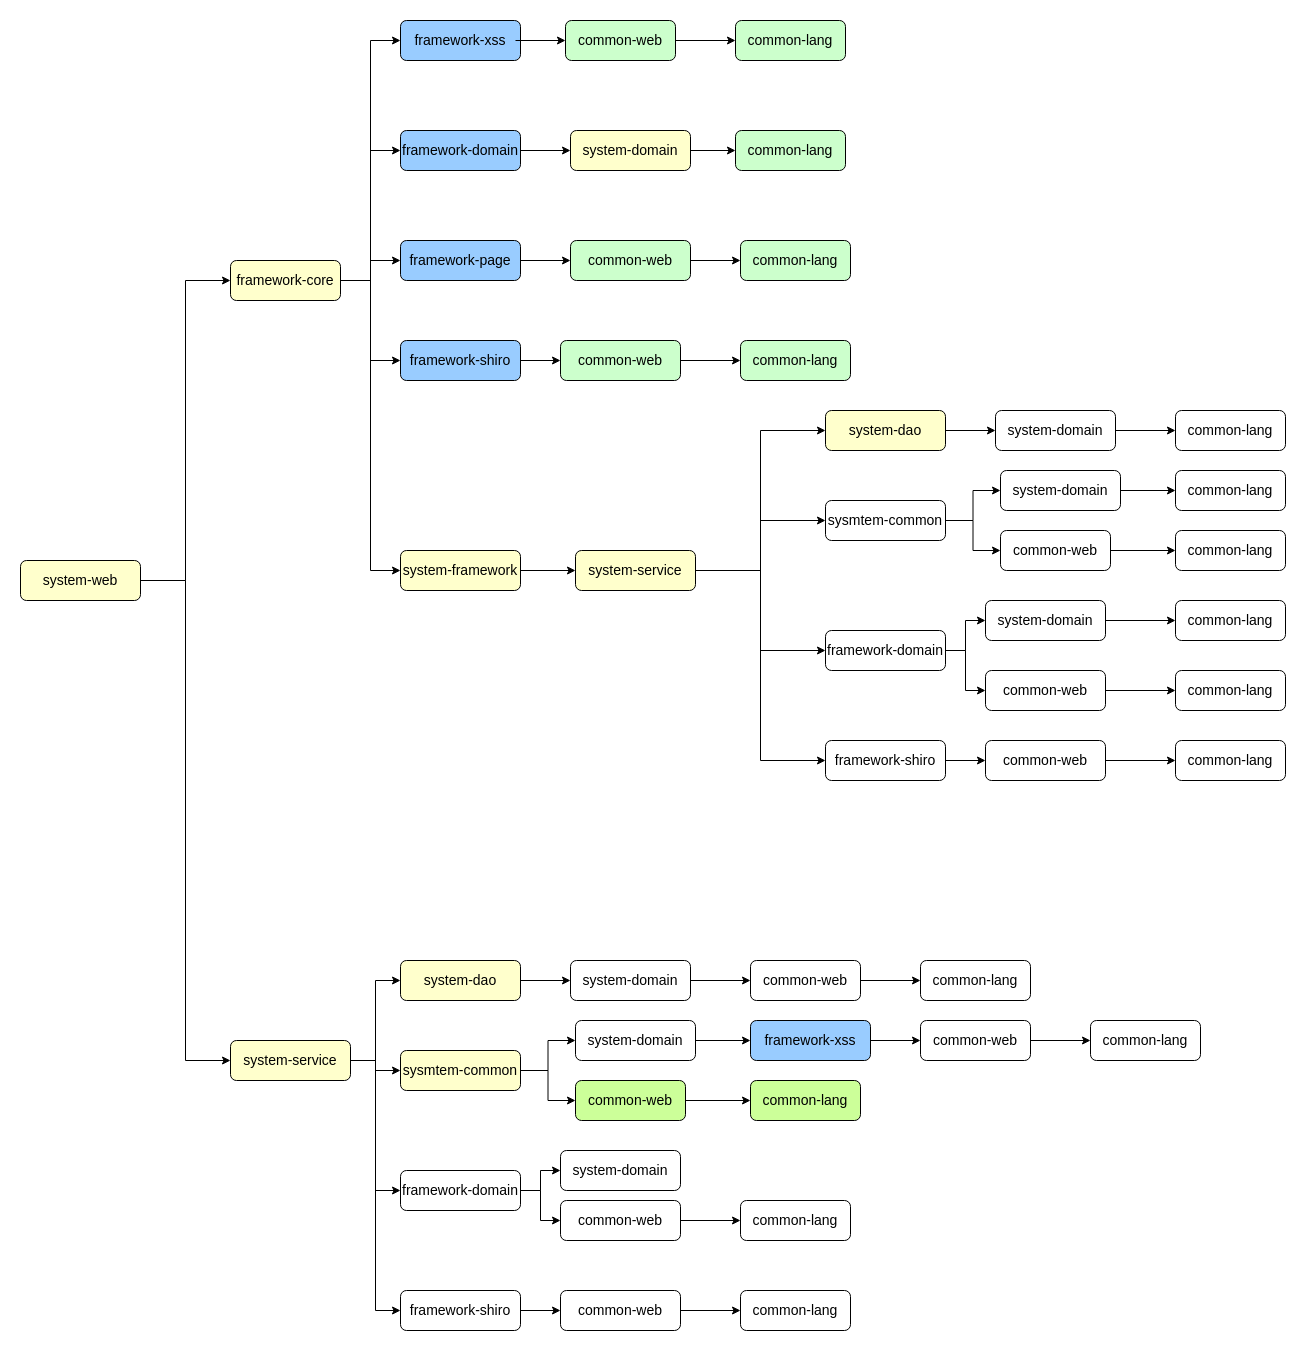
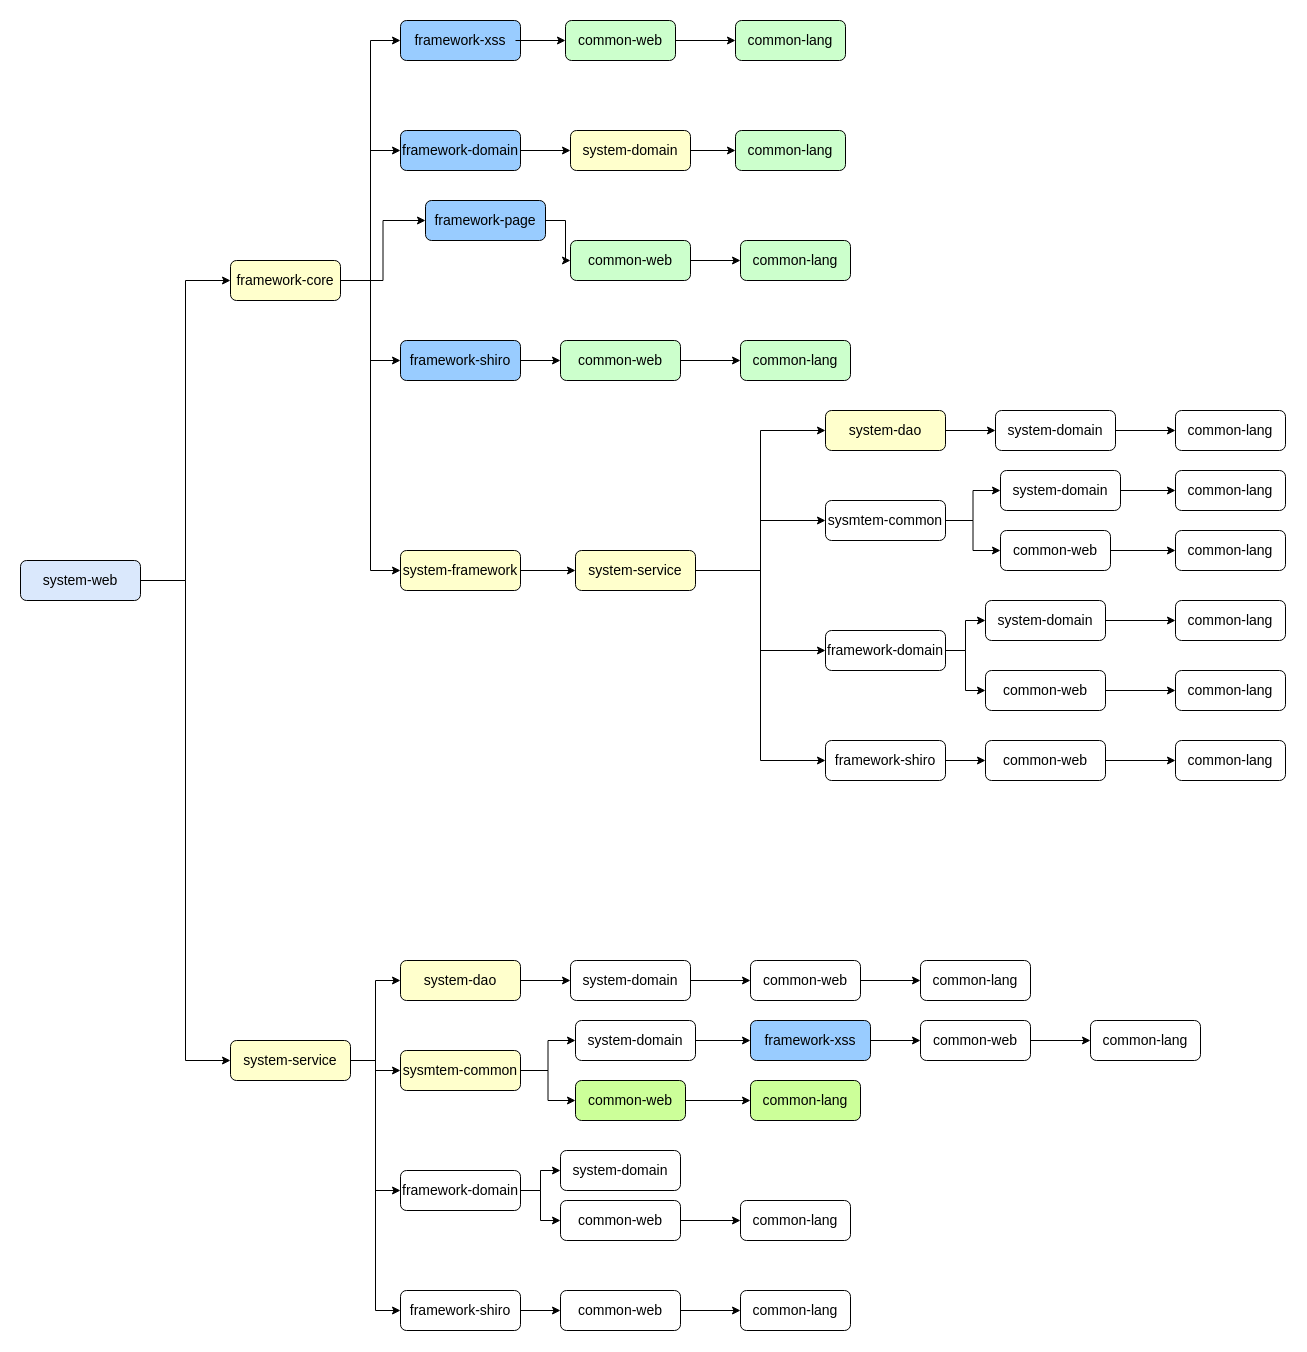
(461, 261) -> (486, 221)
(81, 581) -> (81, 581)
